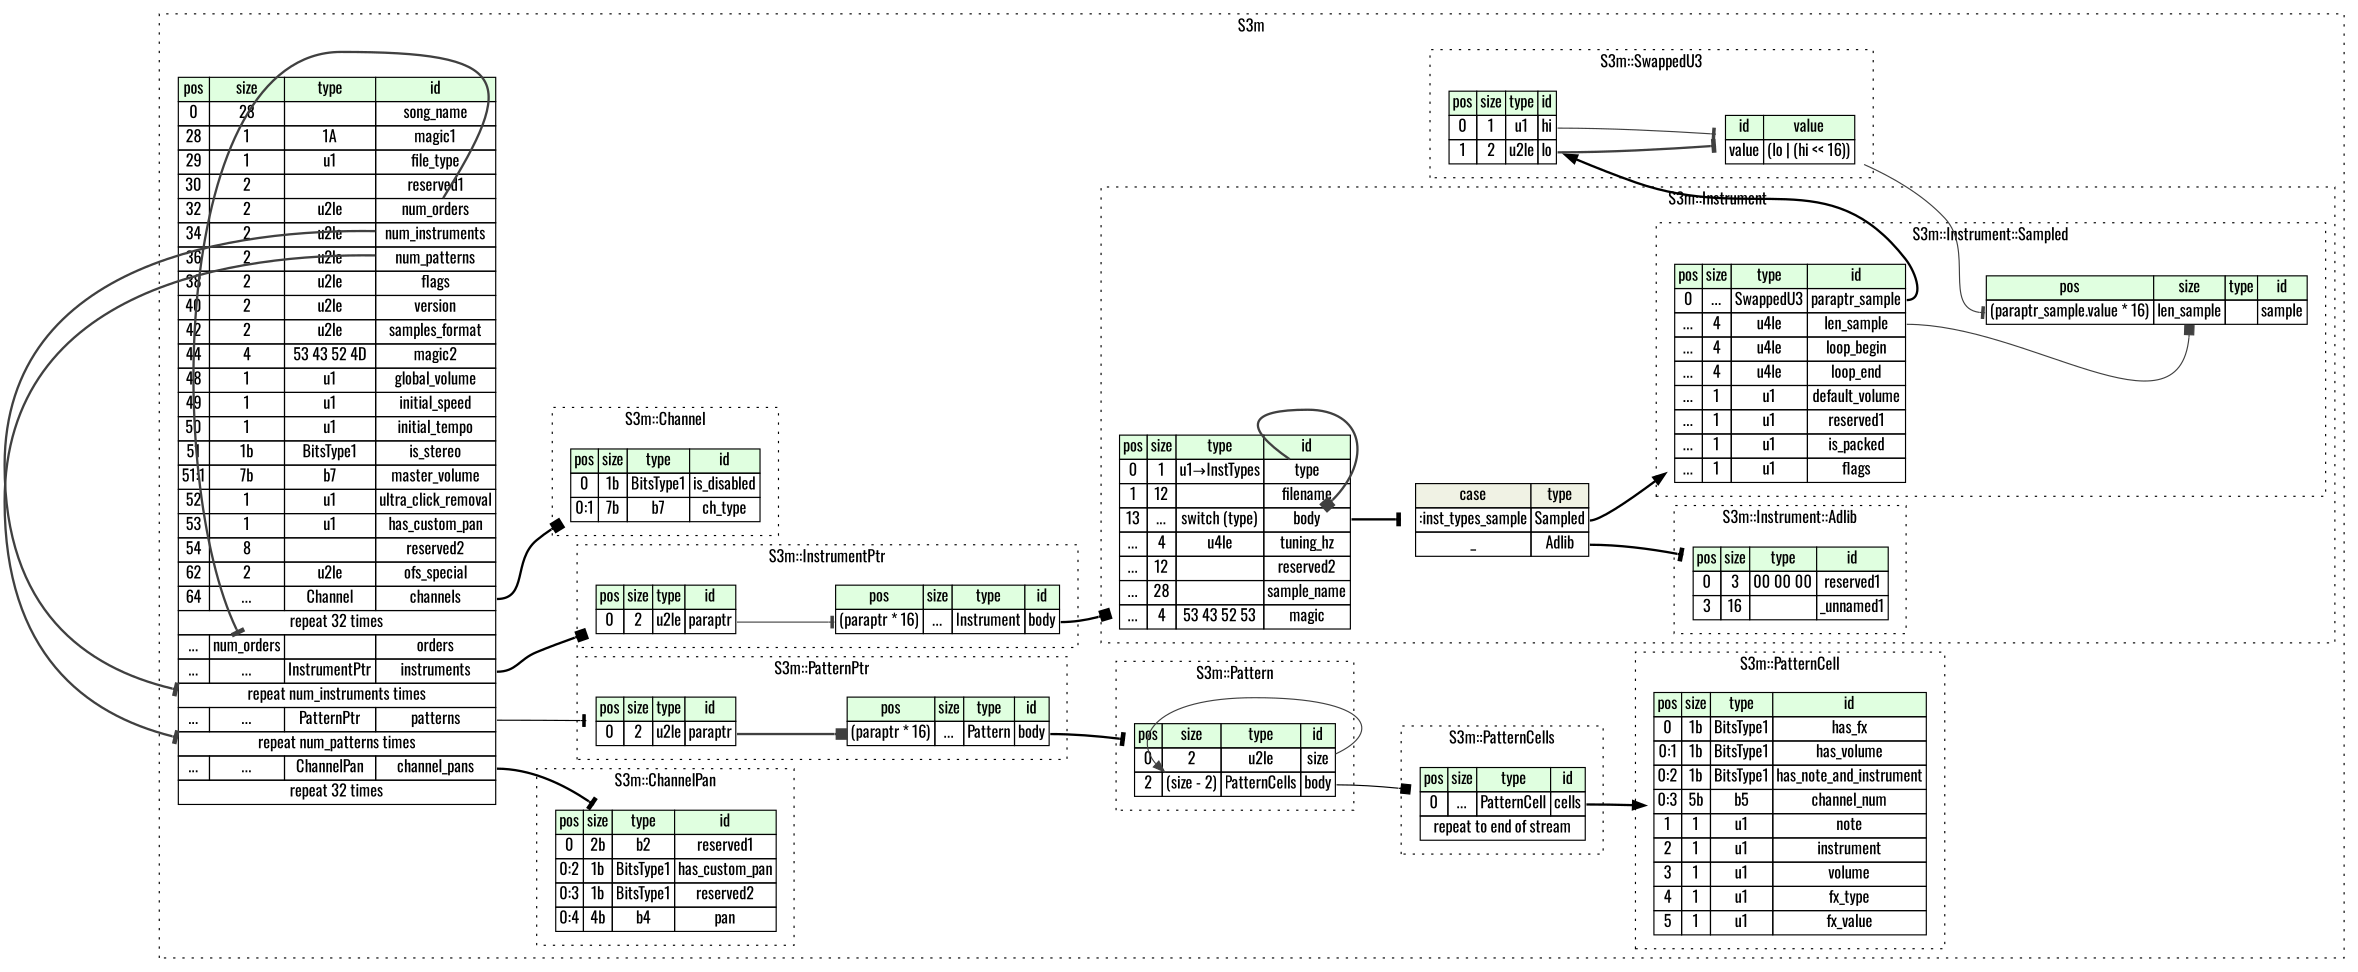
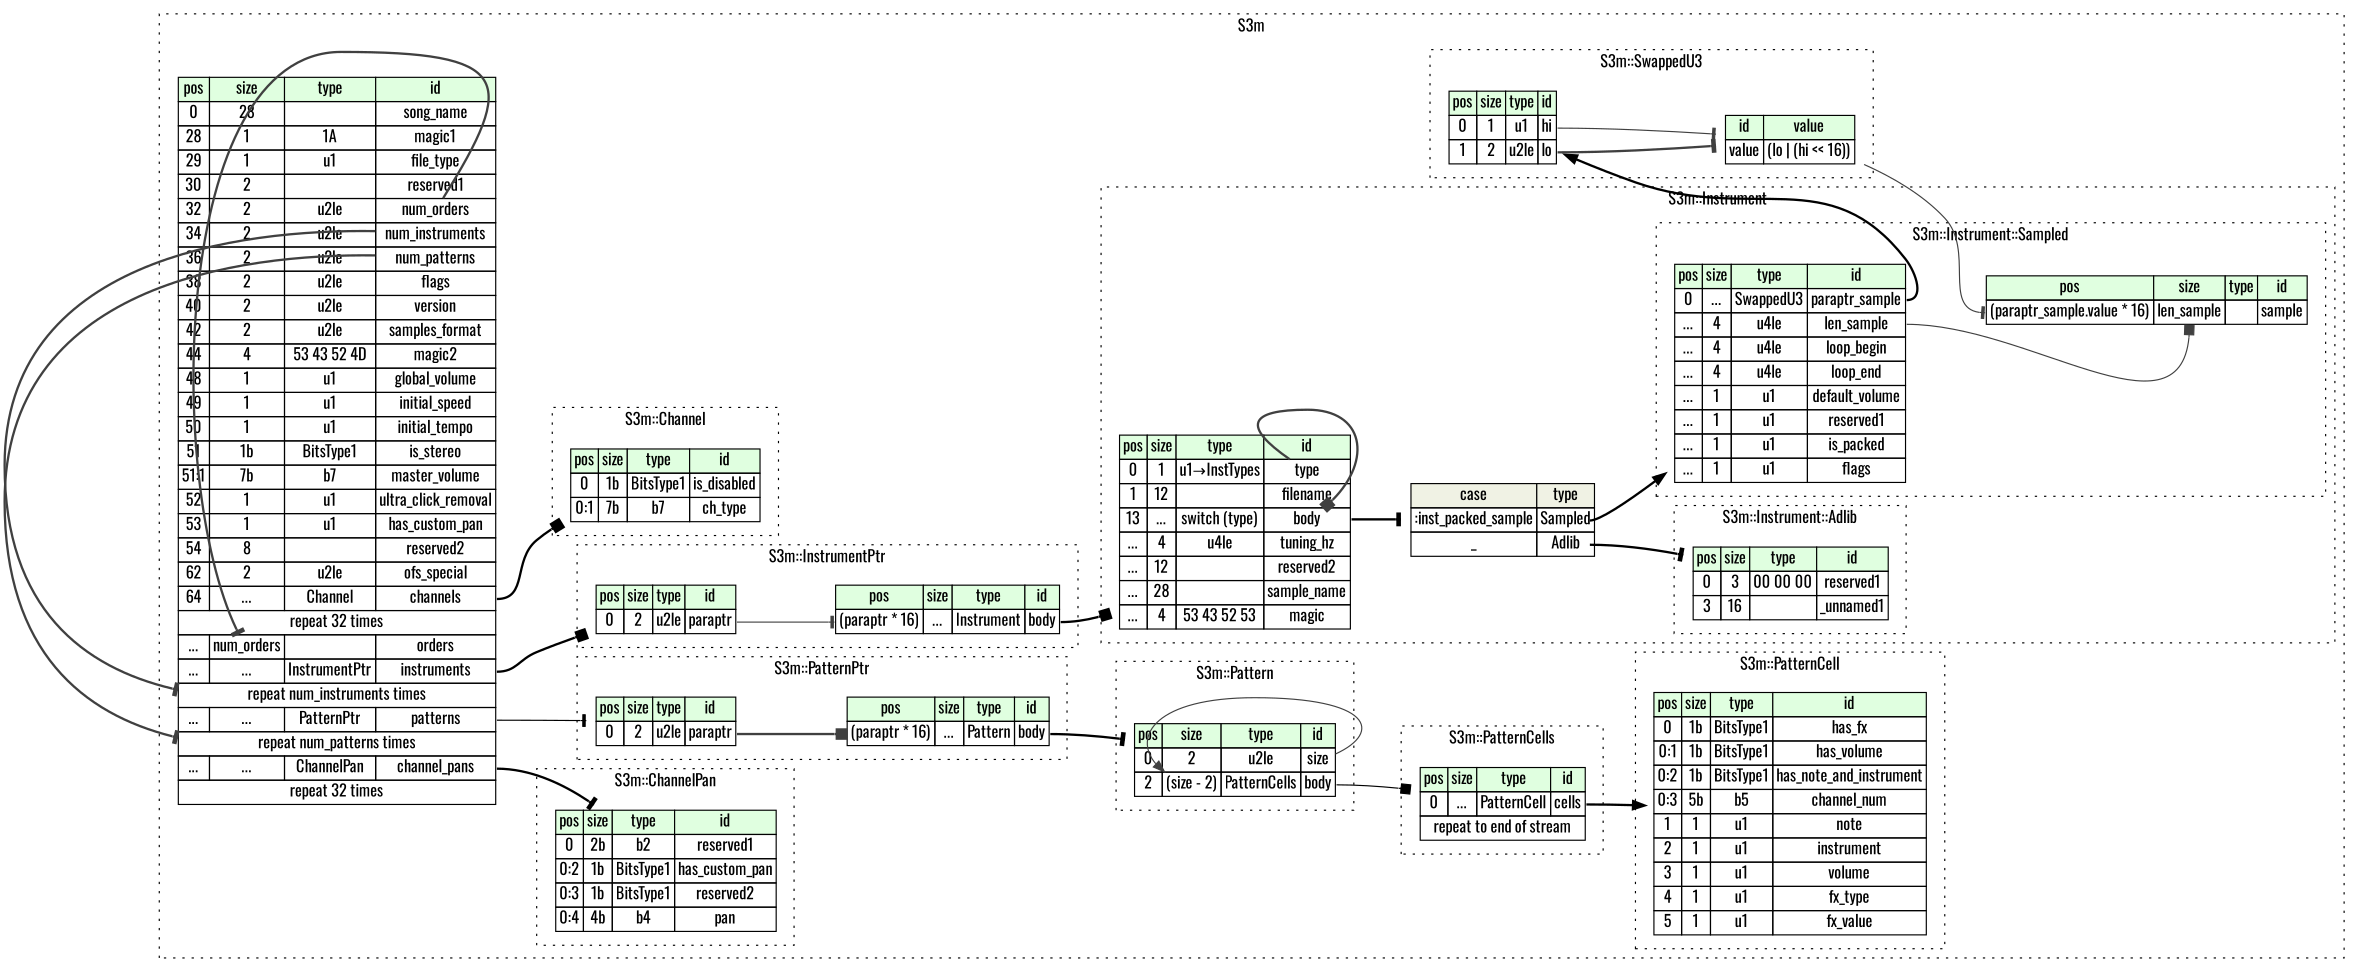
(1473, 519) -> (1474, 519)
